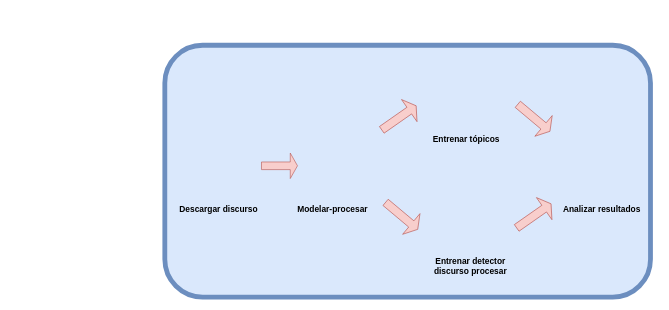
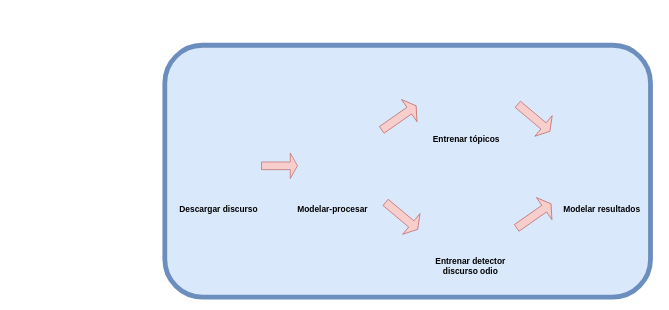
(602, 209) -> (602, 209)
(471, 266) -> (471, 266)
